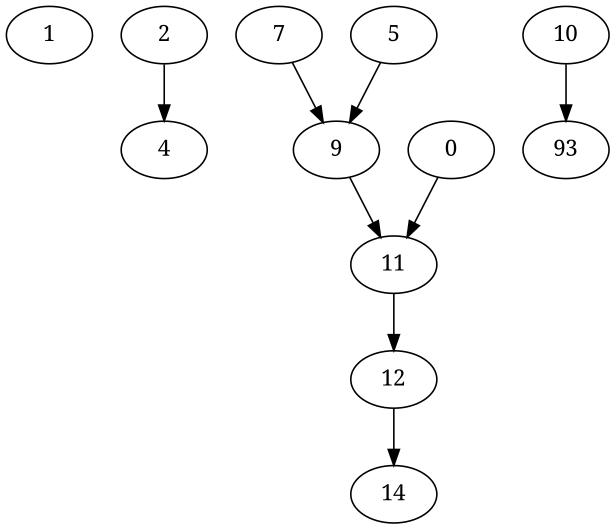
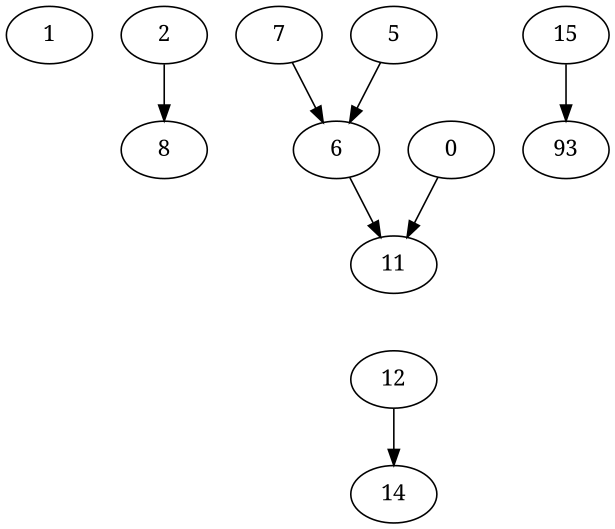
(566, 35) -> (566, 35)
(164, 150) -> (164, 150)
(336, 150) -> (336, 150)
(394, 314) -> none
